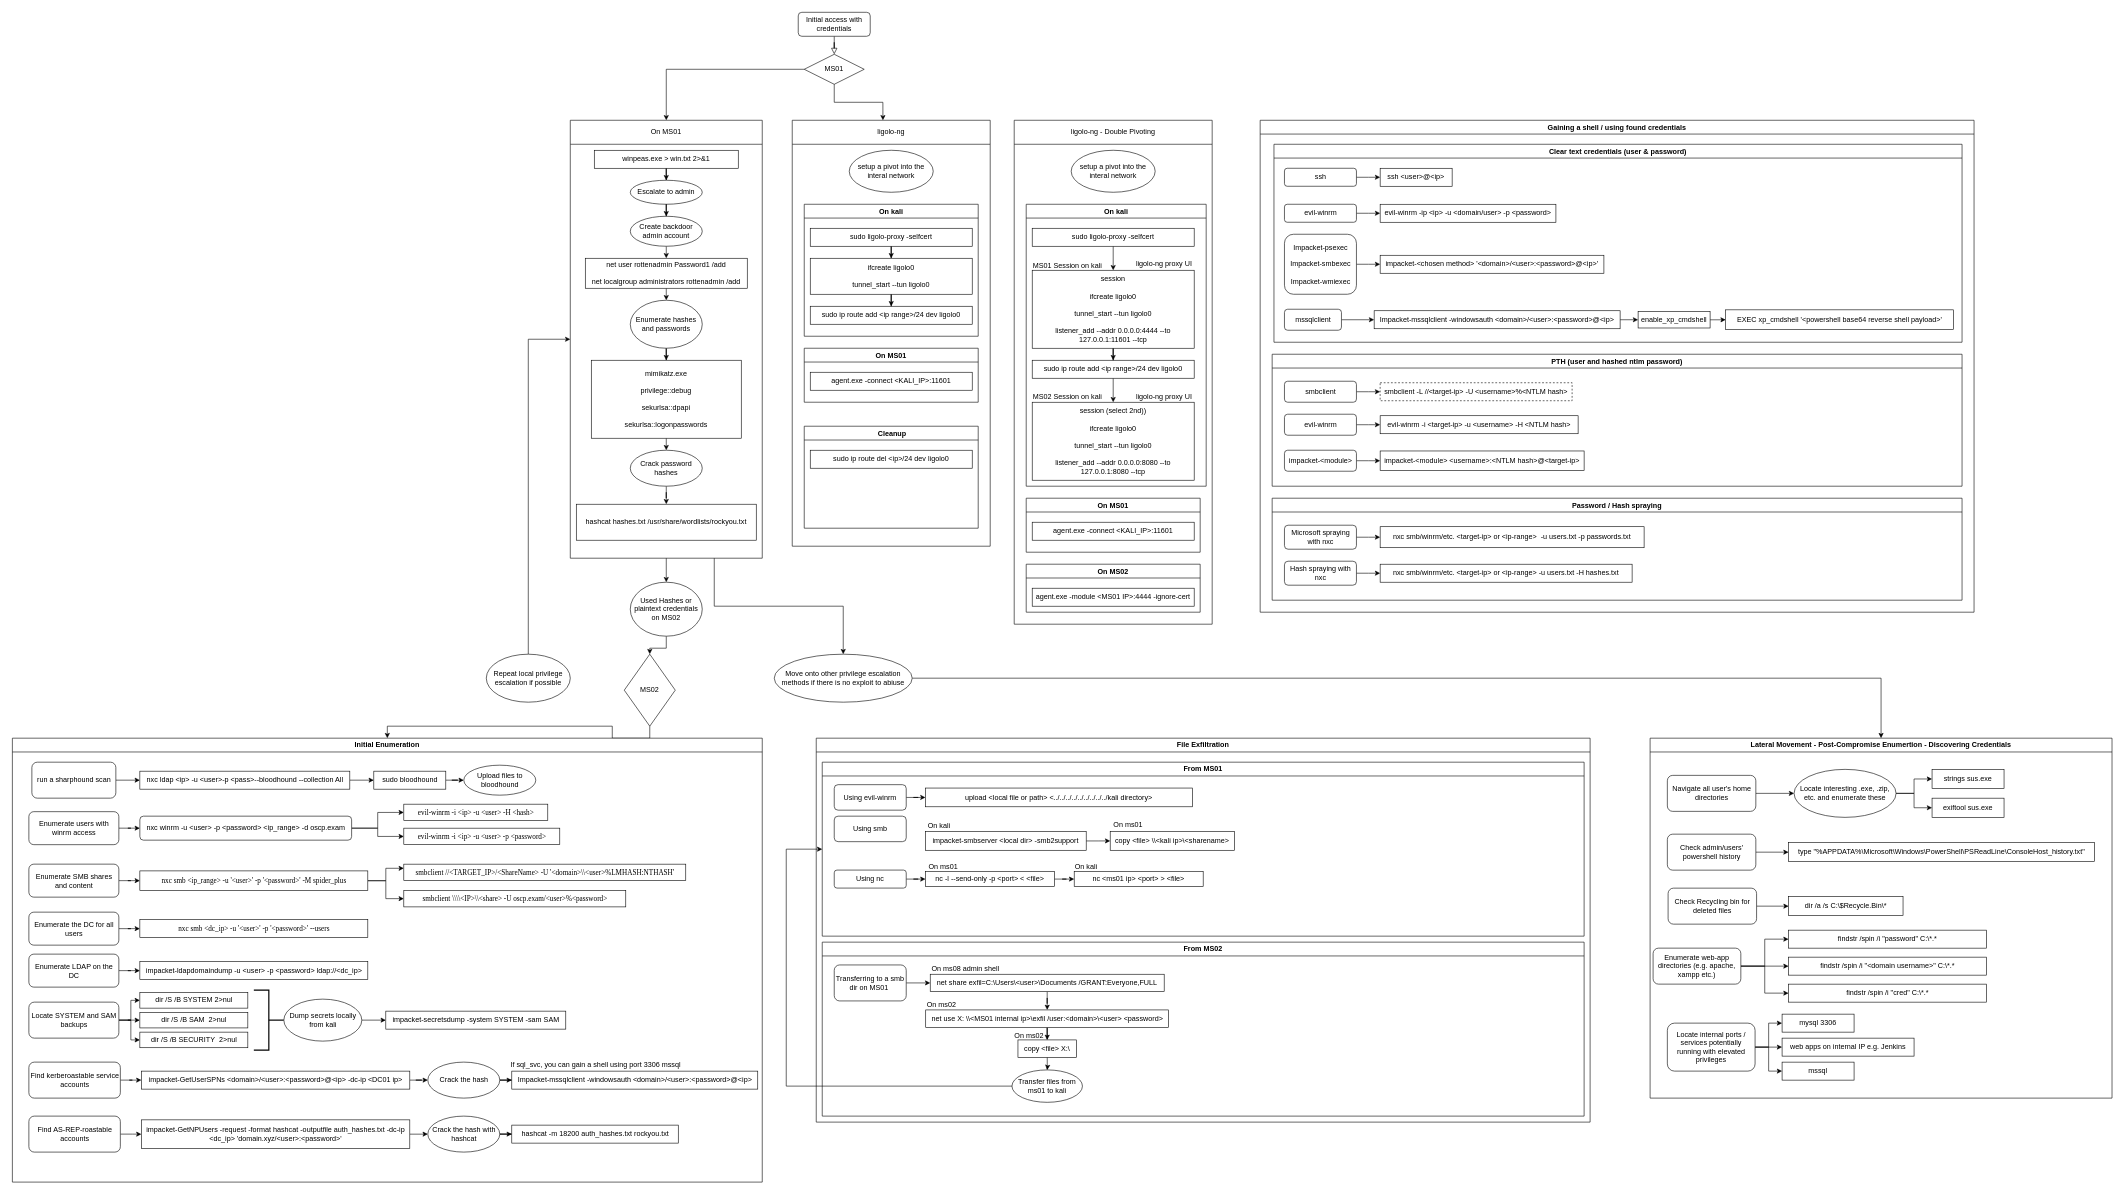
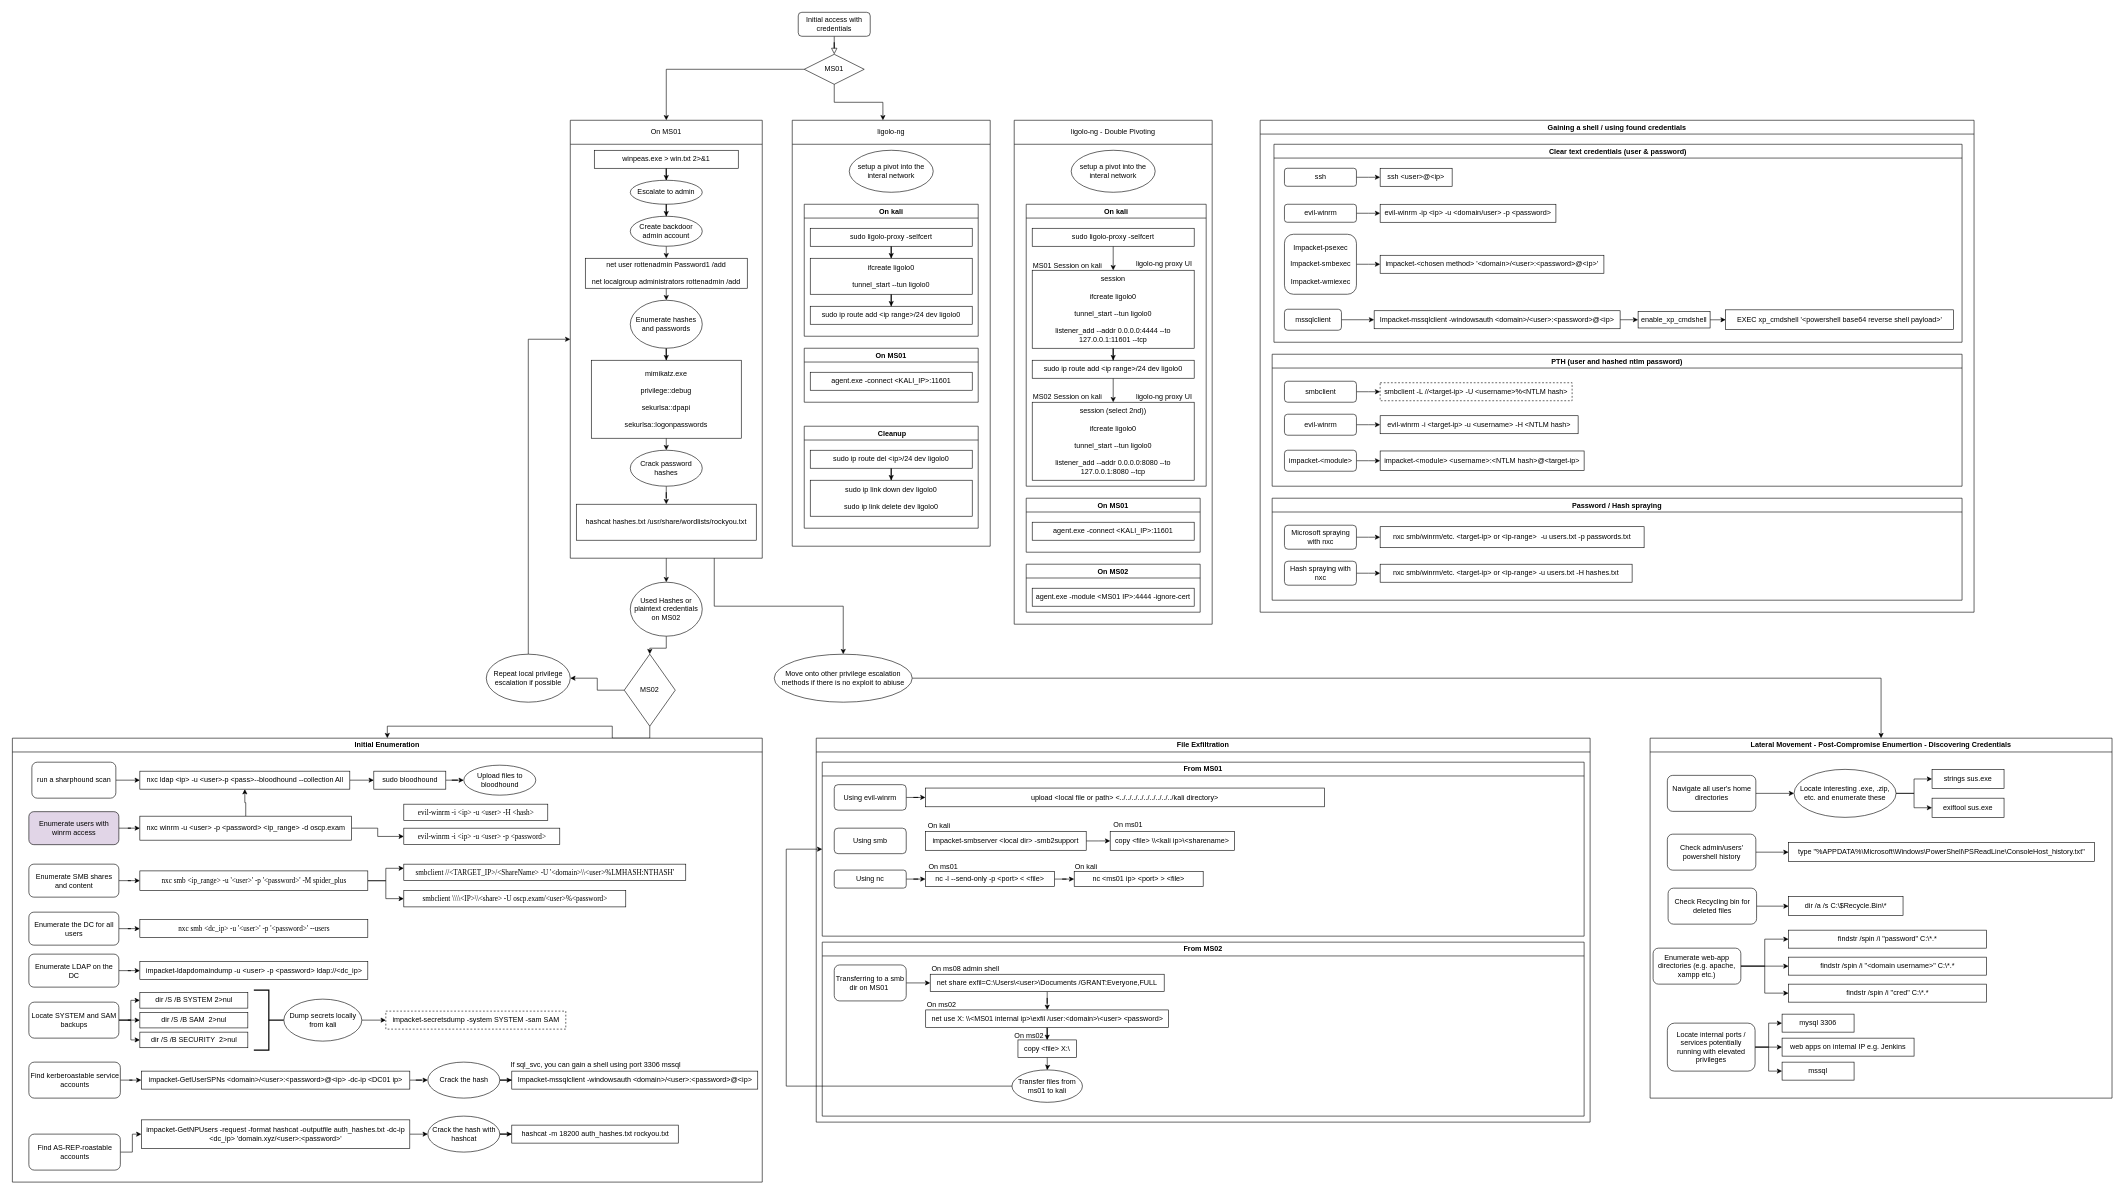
none -> (891, 476)
none -> (891, 498)
none -> (597, 690)
(1059, 798) -> (1125, 798)
(388, 813) -> (245, 800)
(74, 828) -> (74, 828)
(246, 828) -> (246, 828)
(870, 829) -> (870, 841)
(476, 1020) -> (476, 1020)
(75, 1134) -> (75, 1152)
